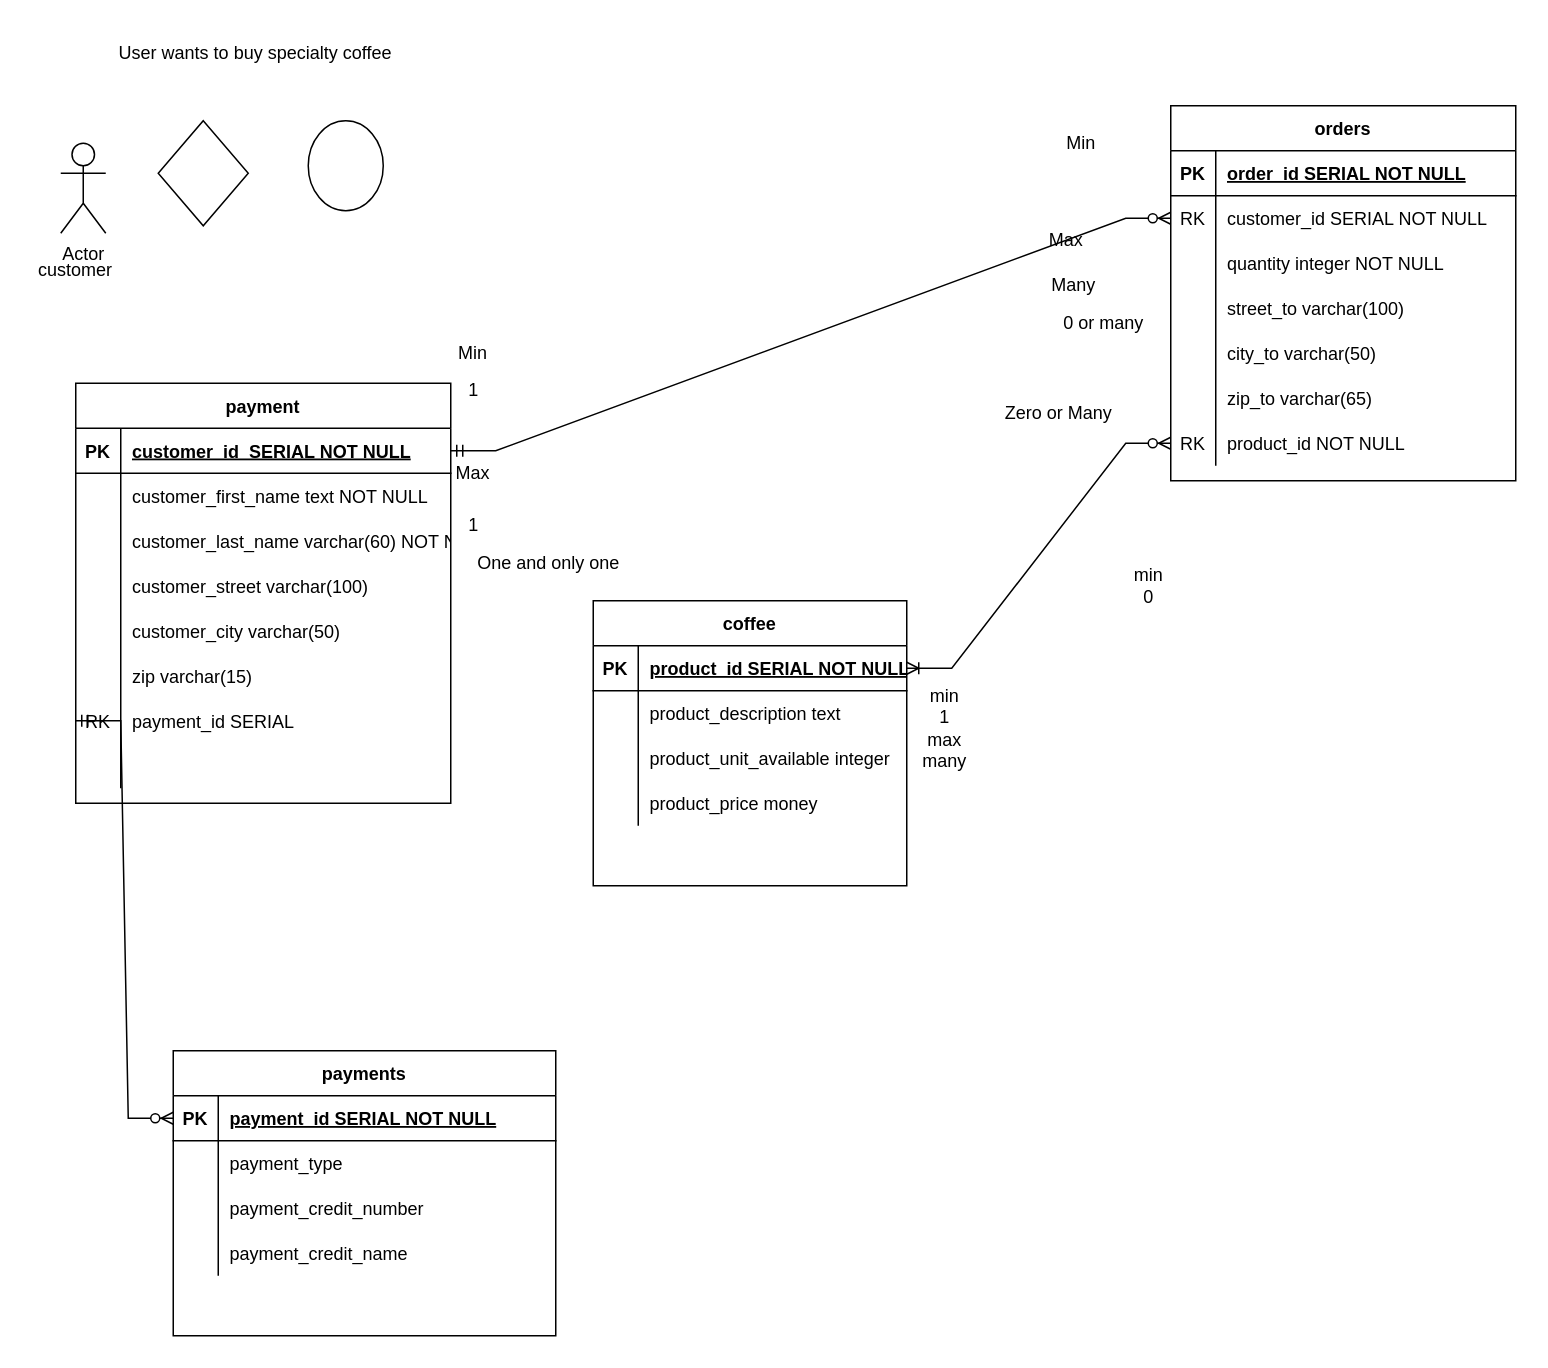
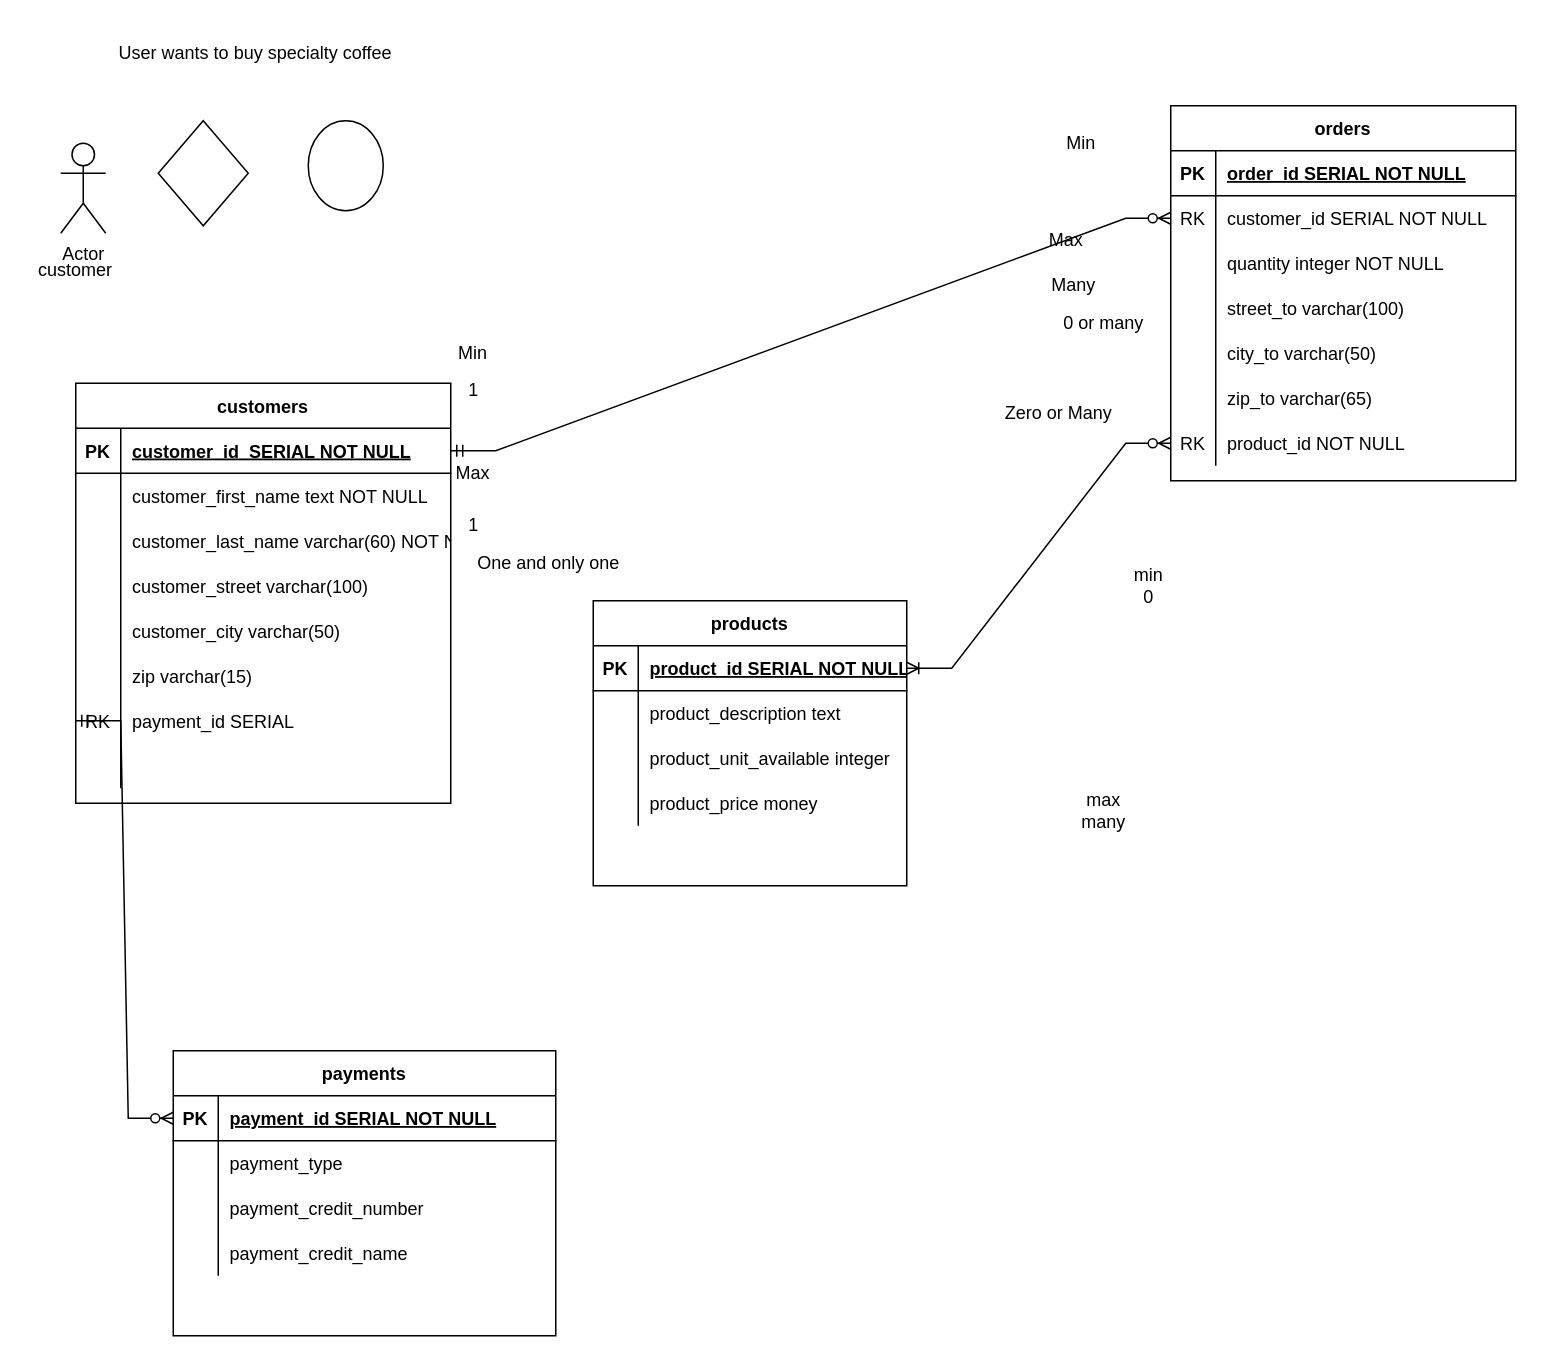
(263, 407) -> (263, 407)
(749, 624) -> (749, 624)
(944, 728) -> none
none -> (1103, 811)
